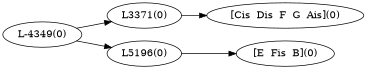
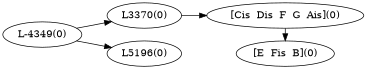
(144, 16) -> (144, 16)
(205, 54) -> (285, 31)
